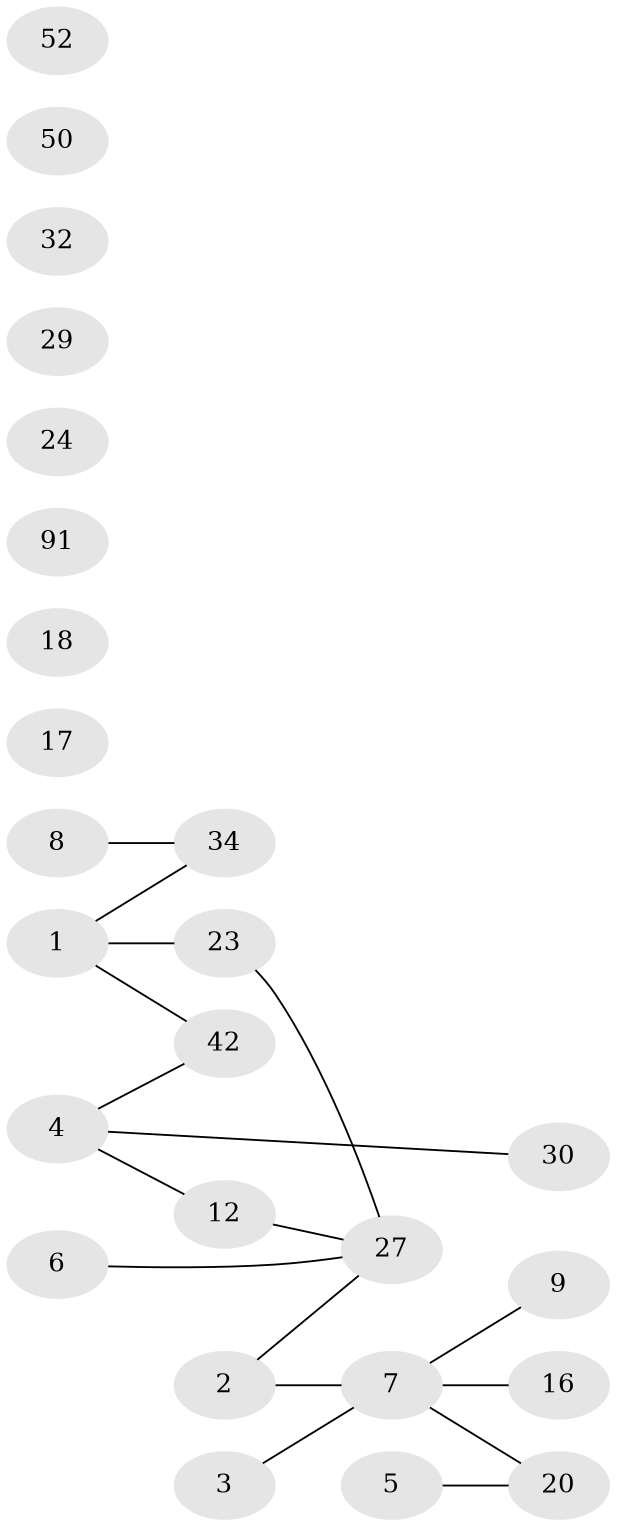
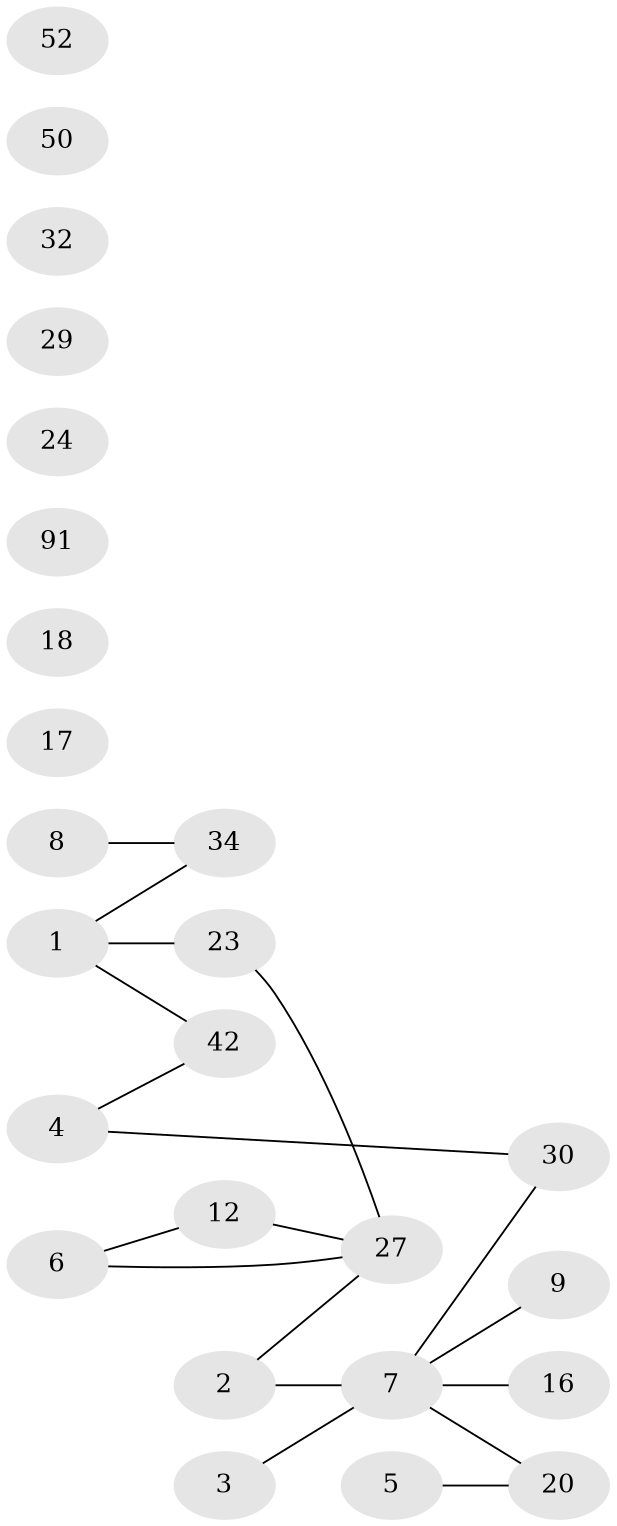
(141, 1172) -> (141, 1239)
none -> (475, 1271)
